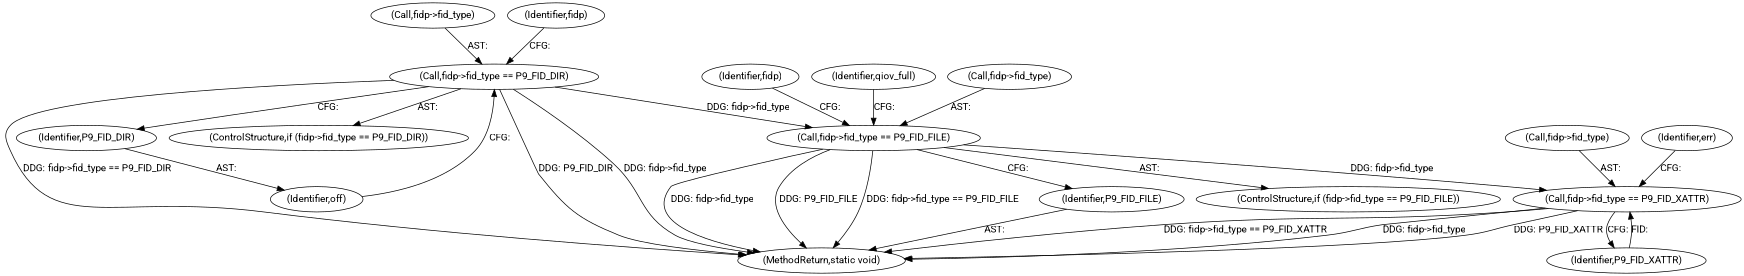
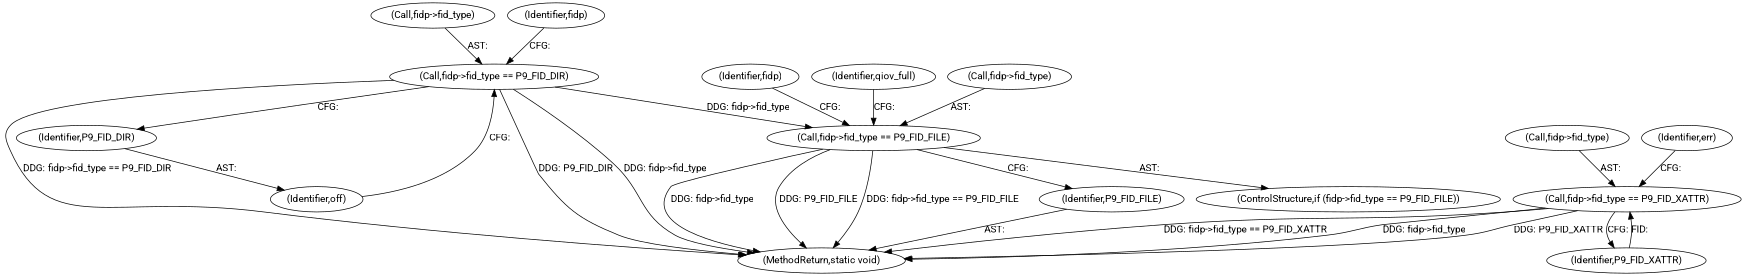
(319, 138) -> none
(1252, 166) -> none
